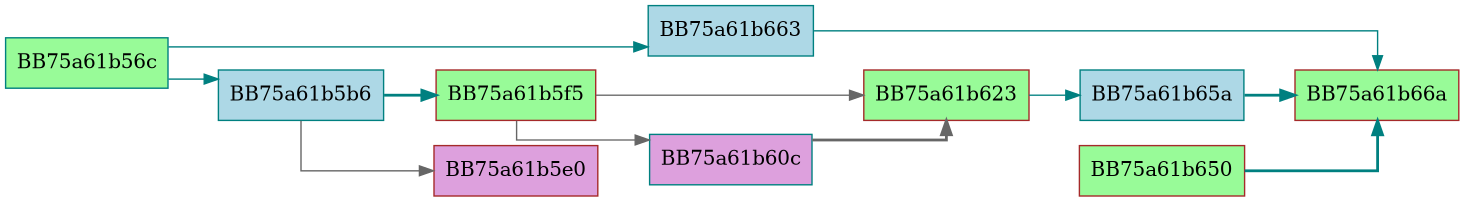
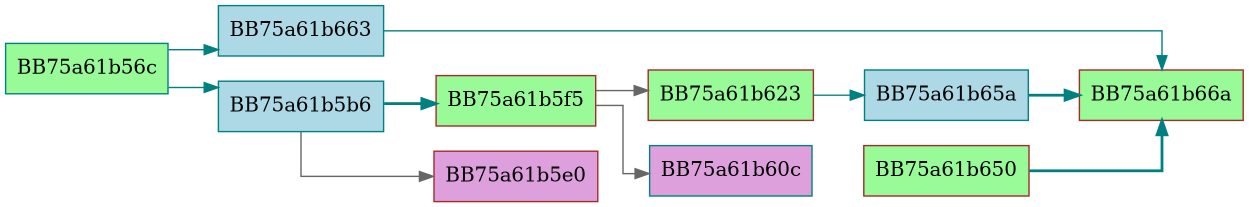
(882, 140) -> none
